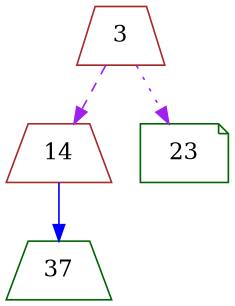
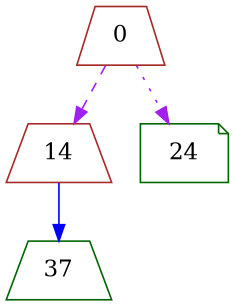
(121, 36) -> (121, 36)
(184, 153) -> (184, 153)
